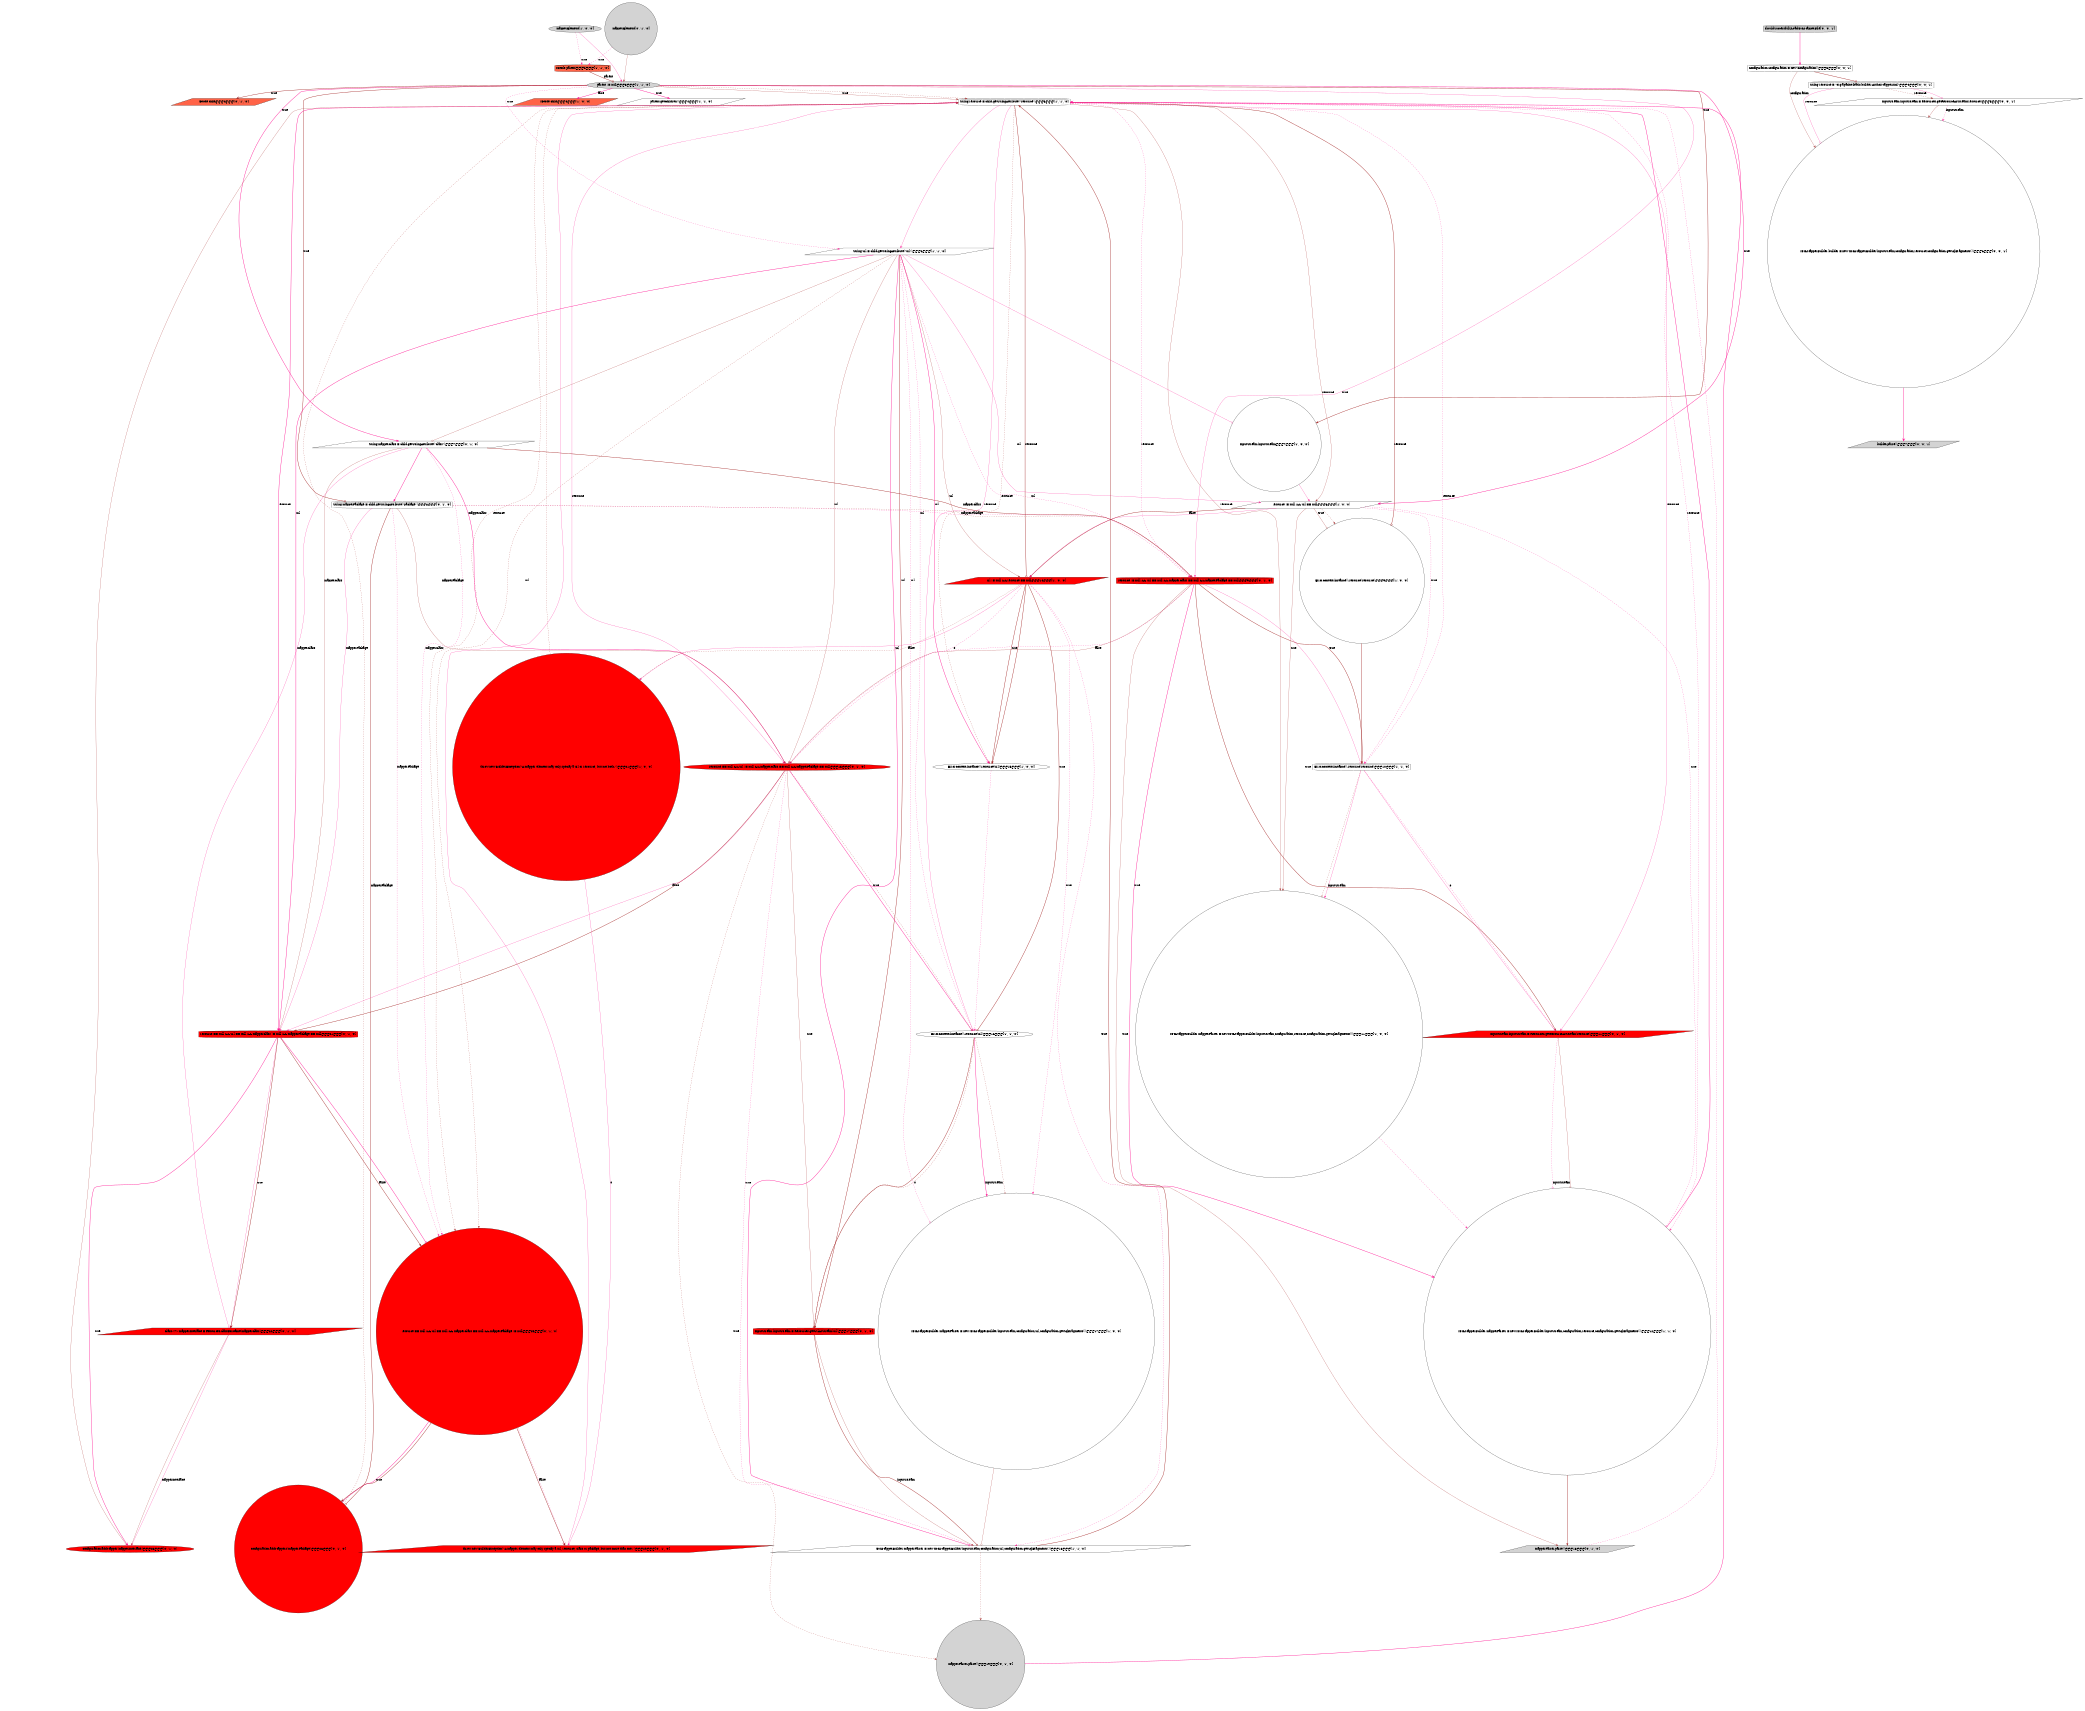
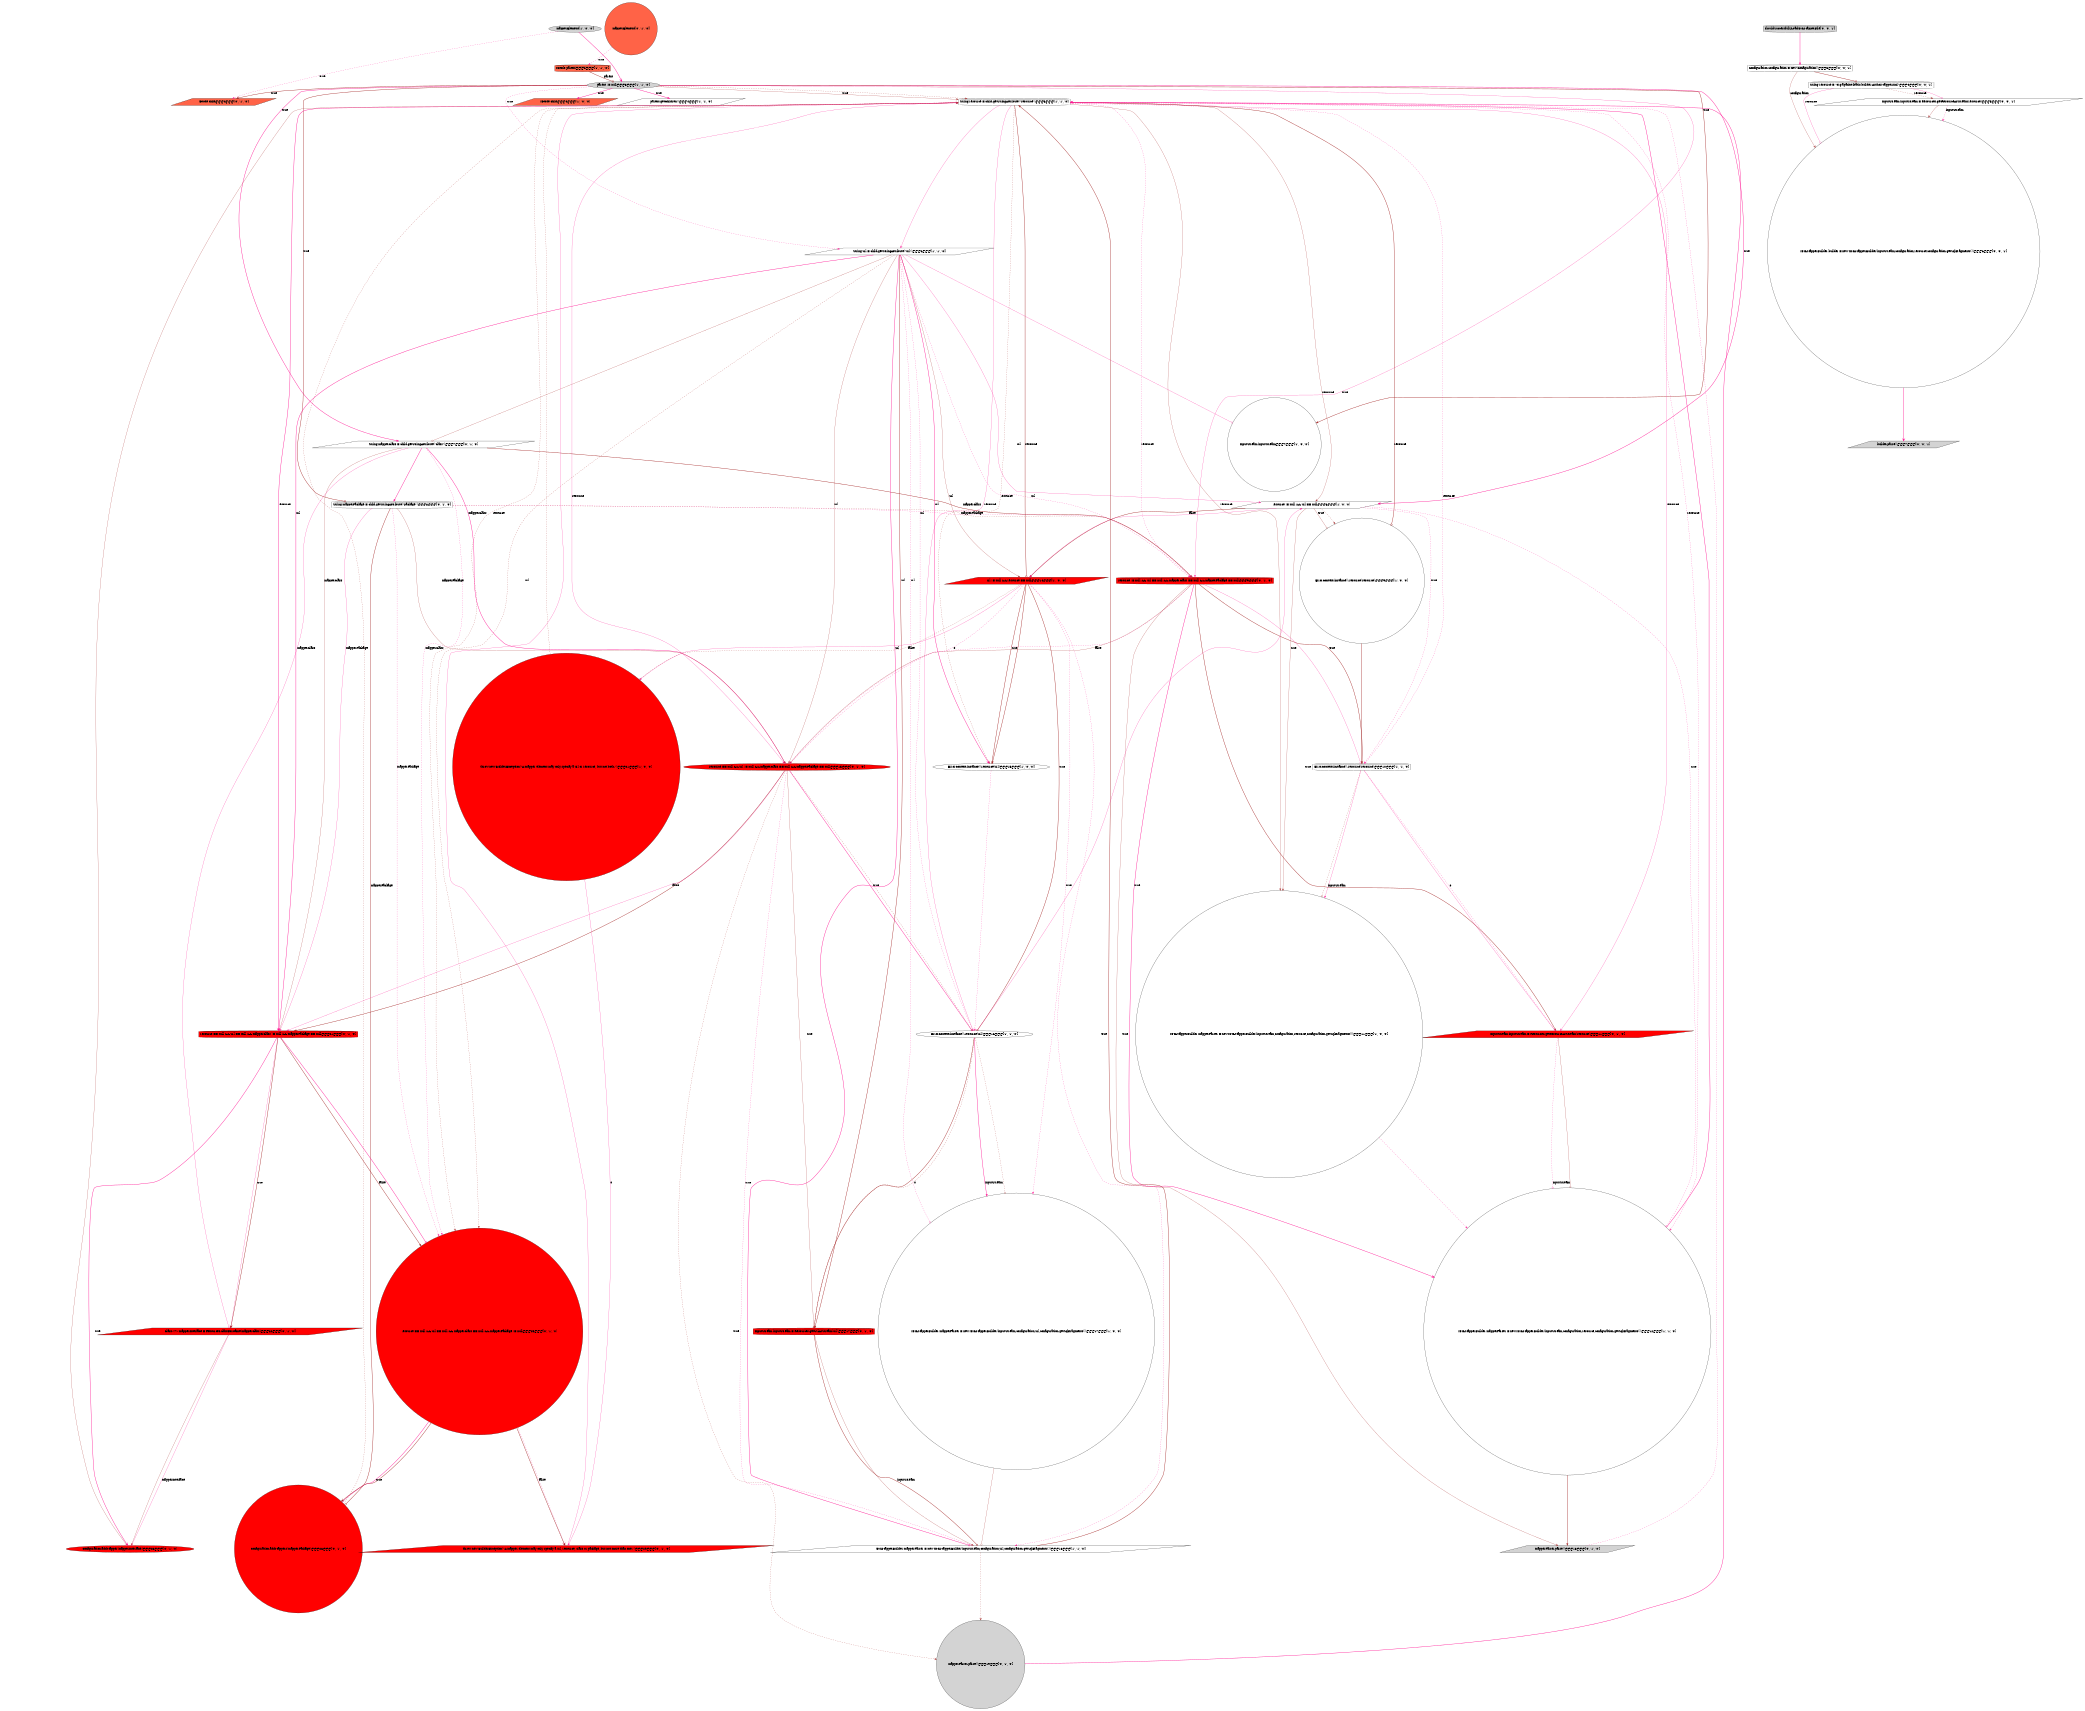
(631, 29) -> (631, 29)
(579, 48) -> (395, 60)
(602, 54) -> (602, 54)
(626, 67) -> none
(601, 93) -> (601, 93)
(1304, 492) -> (1131, 739)
